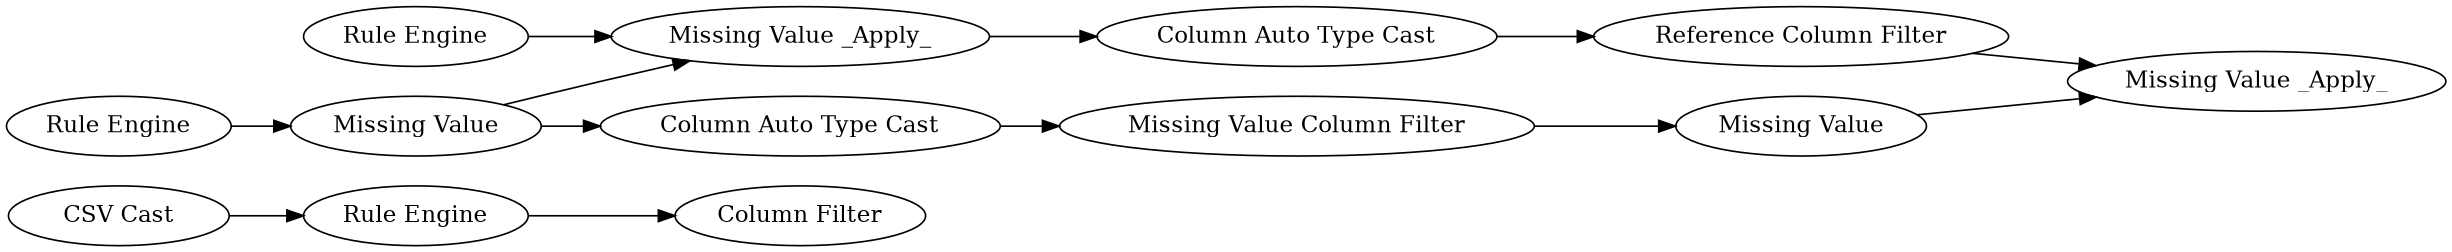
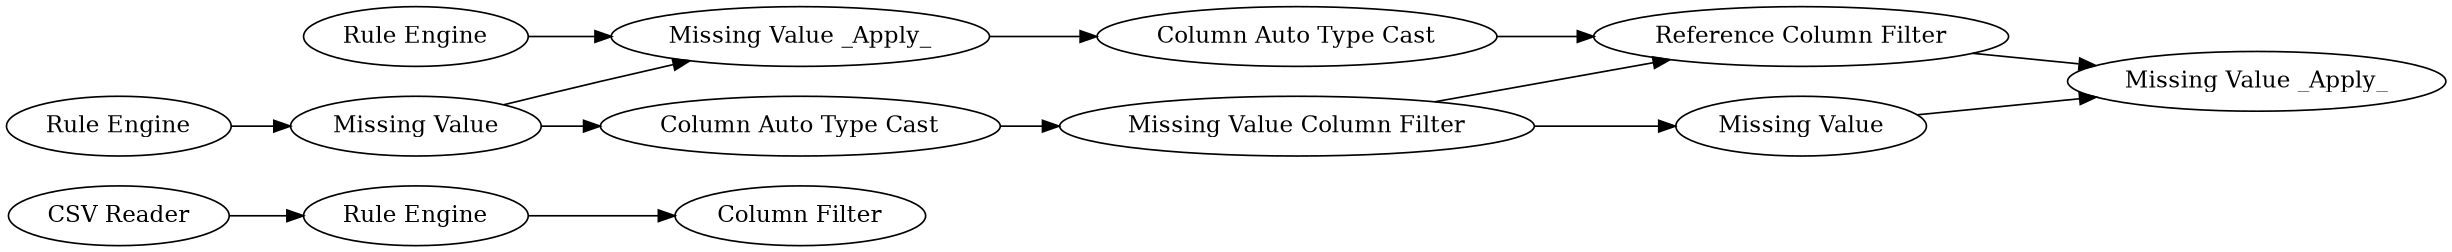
none -> (1544, 82)
(119, 216) -> (119, 216)
